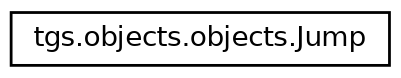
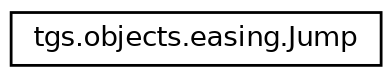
(200, 39) -> (196, 39)
